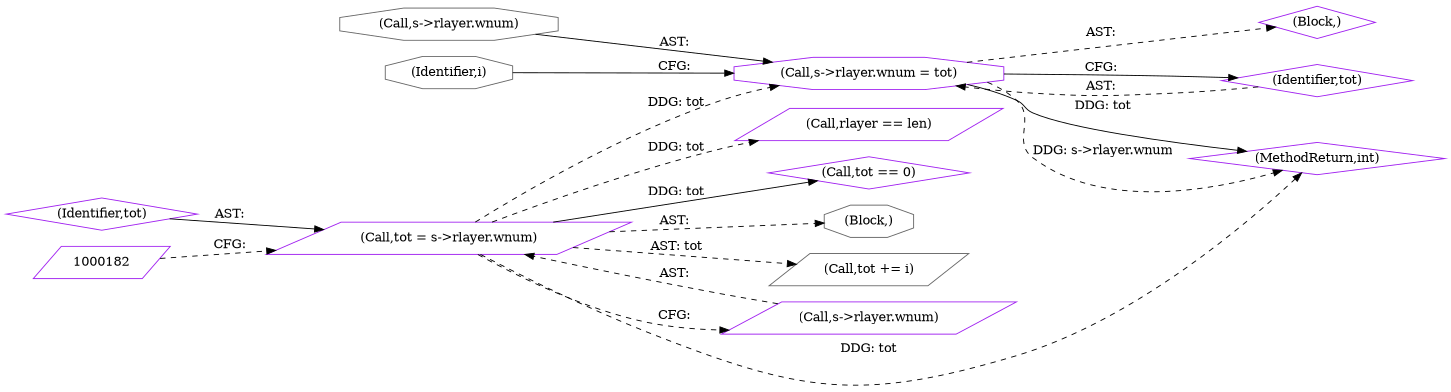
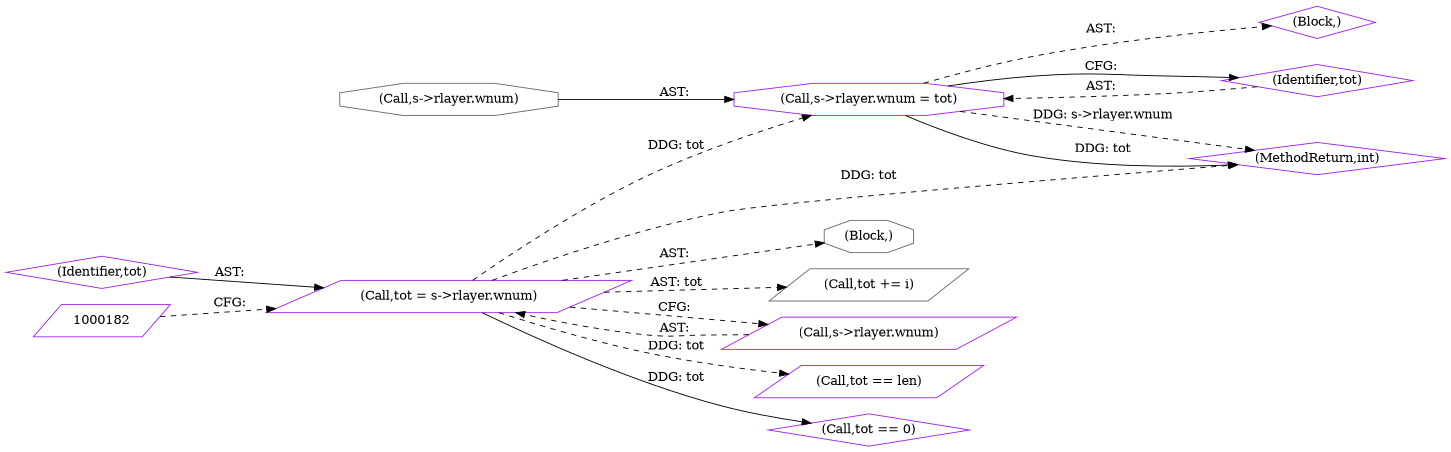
(449, 73) -> none
(869, 125) -> (869, 382)
